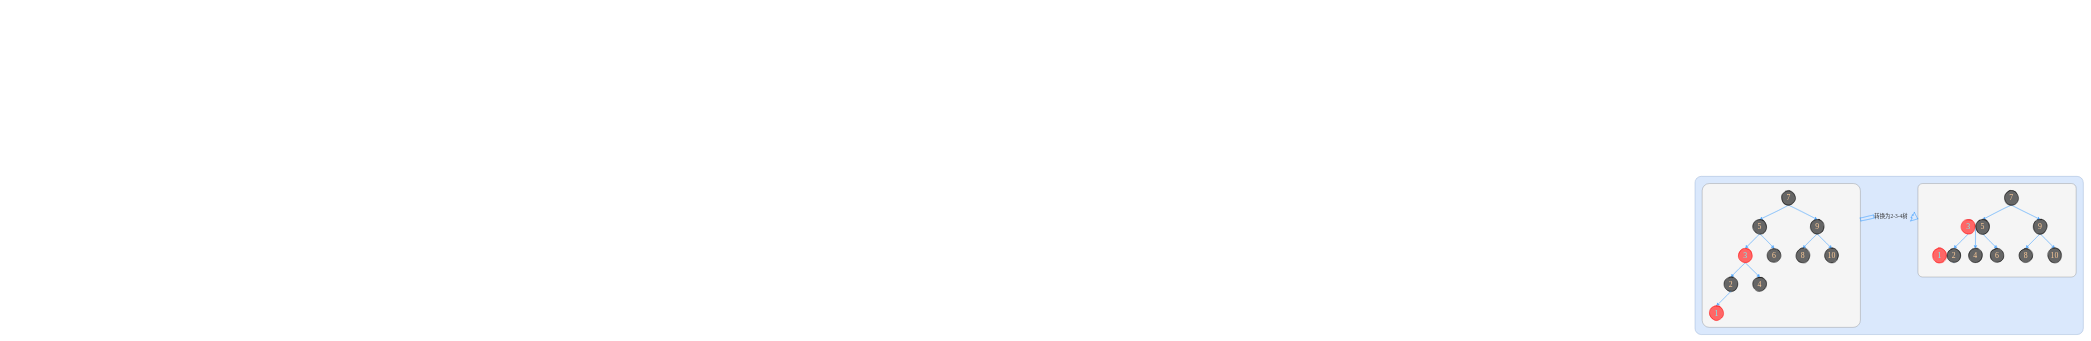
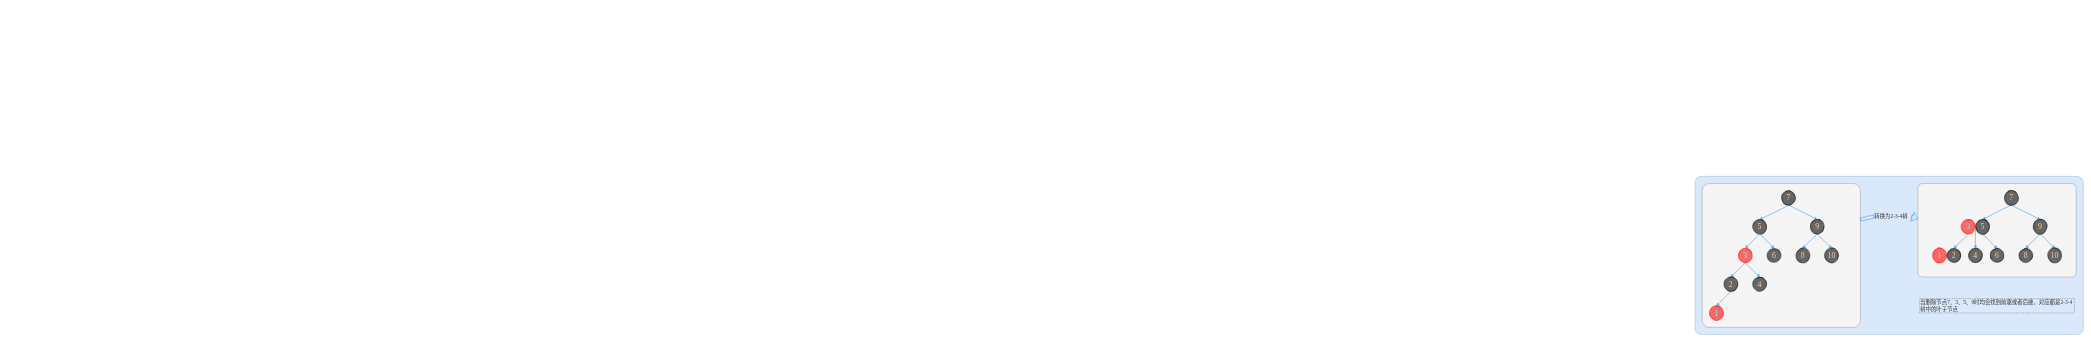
none -> (1998, 306)
